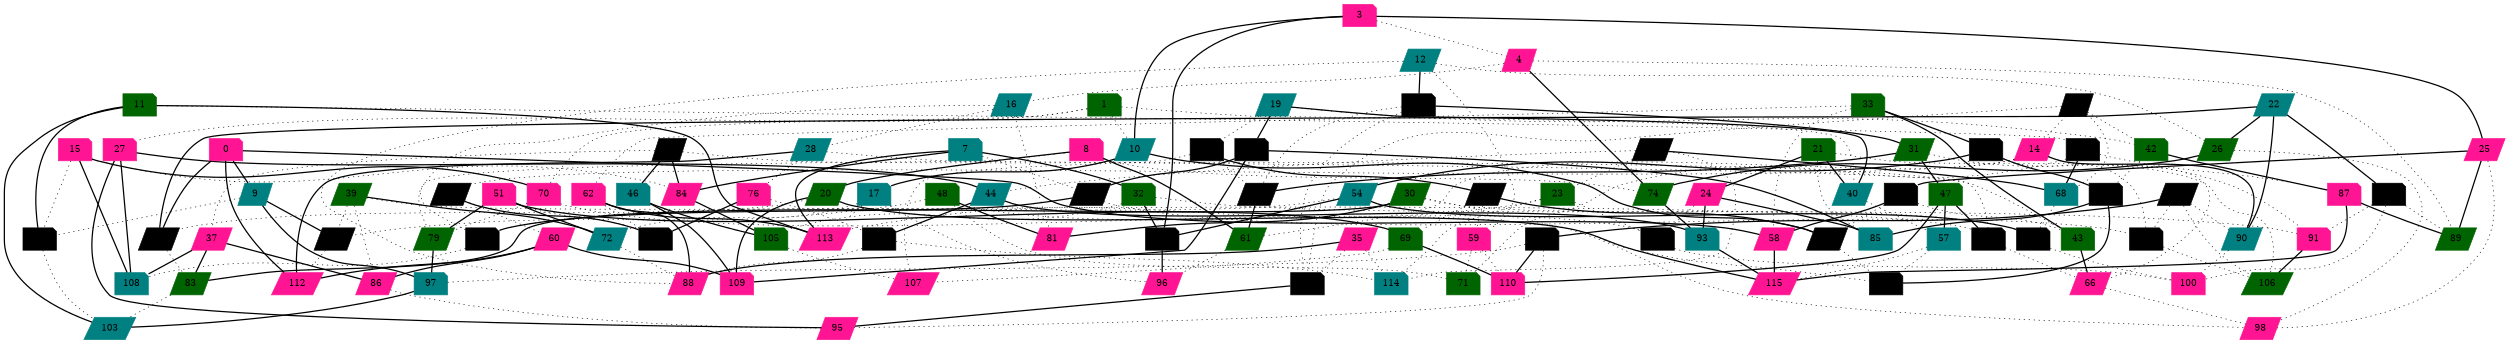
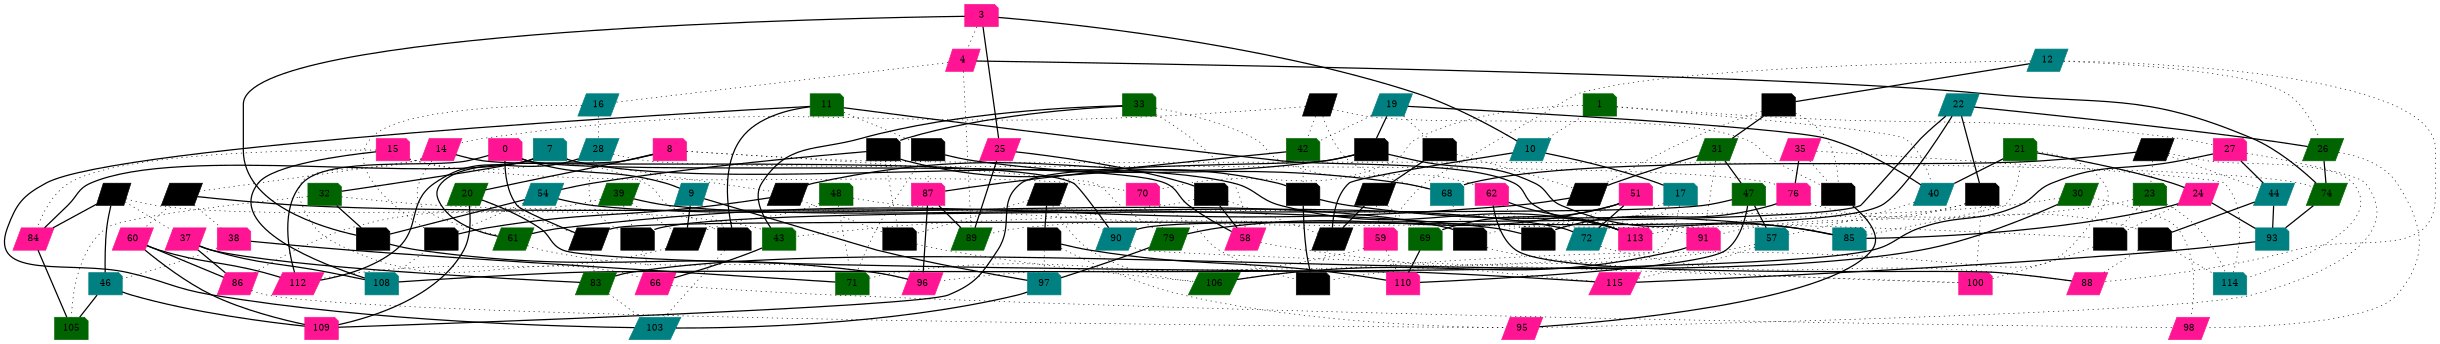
(309, 172) -> (750, 180)
none -> (234, 239)
(825, 239) -> (1635, 239)
(1052, 239) -> none
(976, 256) -> (1797, 169)
(1774, 258) -> (1352, 256)
(2164, 265) -> (925, 239)
(913, 284) -> none
(2431, 293) -> none
(394, 319) -> (2052, 311)
